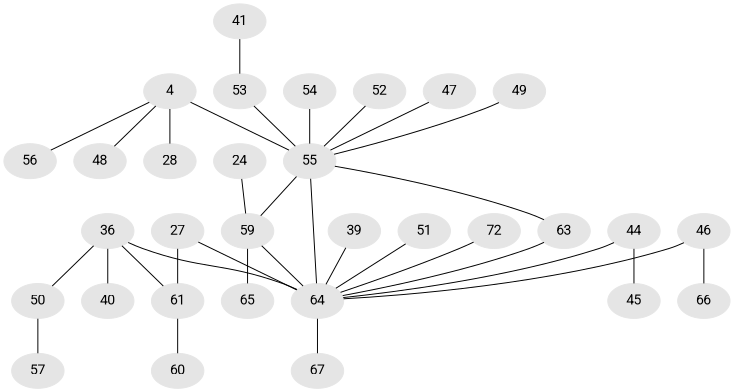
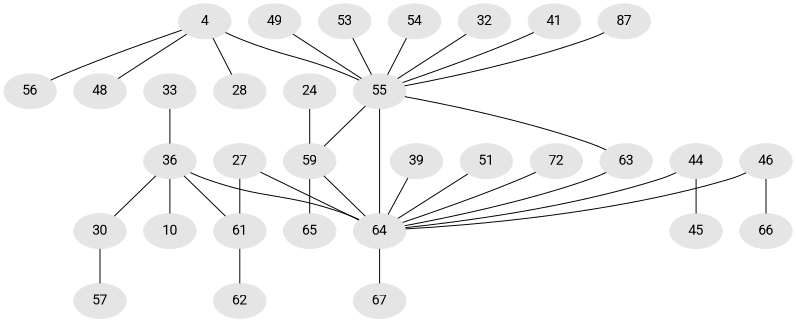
(240, 56) -> (469, 59)
none -> (170, 91)
(380, 91) -> (484, 21)
(449, 91) -> (624, 21)
(38, 301) -> (100, 231)
(108, 301) -> (170, 231)
(178, 371) -> (240, 301)
